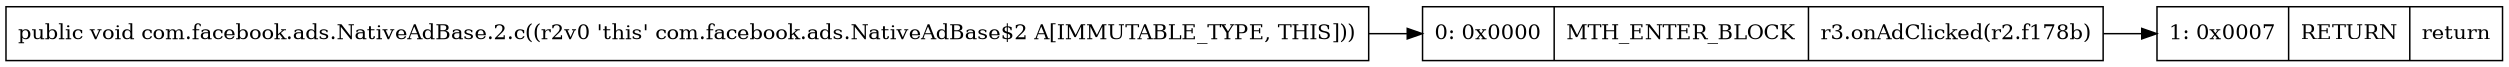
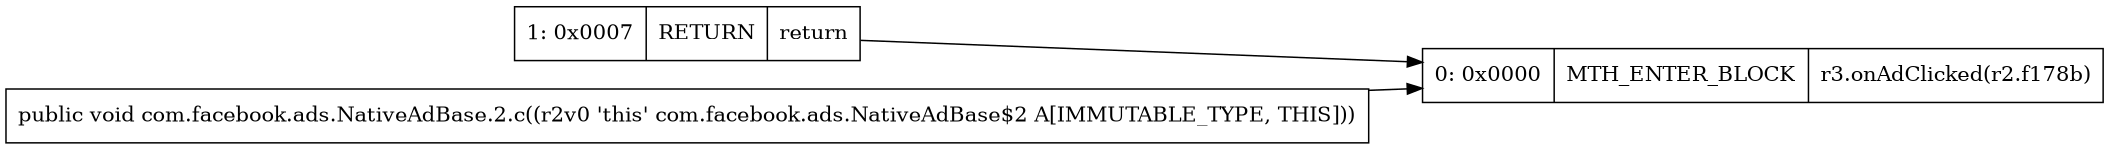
(2122, 34) -> (1134, 51)
